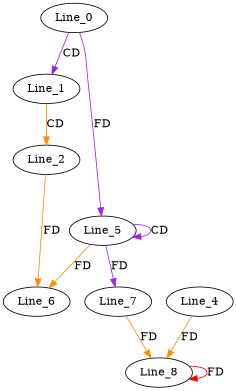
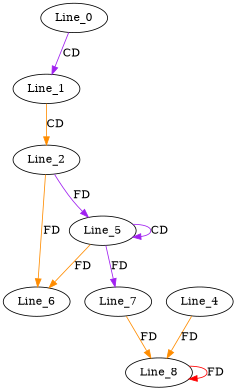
(92, 120) -> (67, 194)
